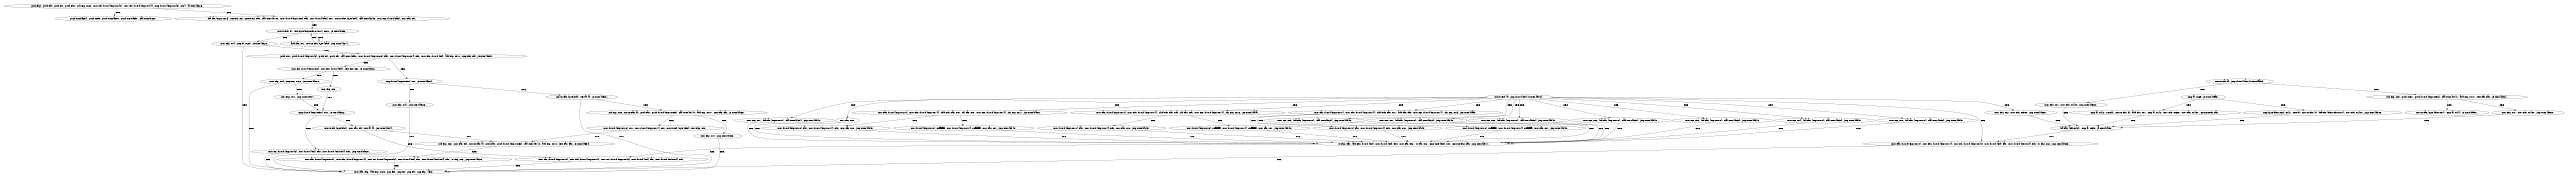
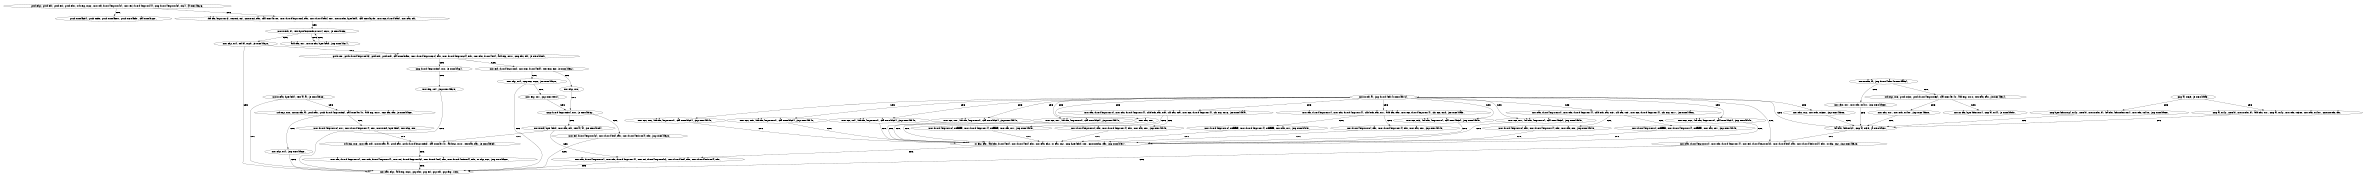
(245, 44) -> (246, 44)
(495, 89) -> none
none -> (1631, 98)
